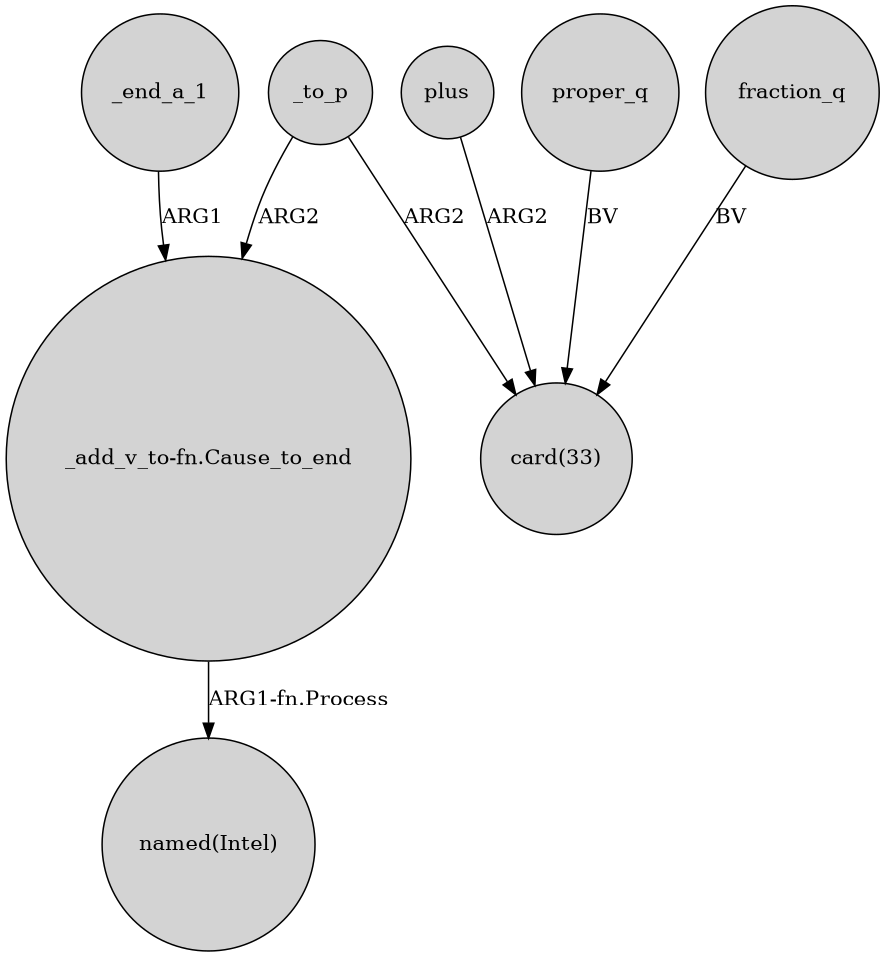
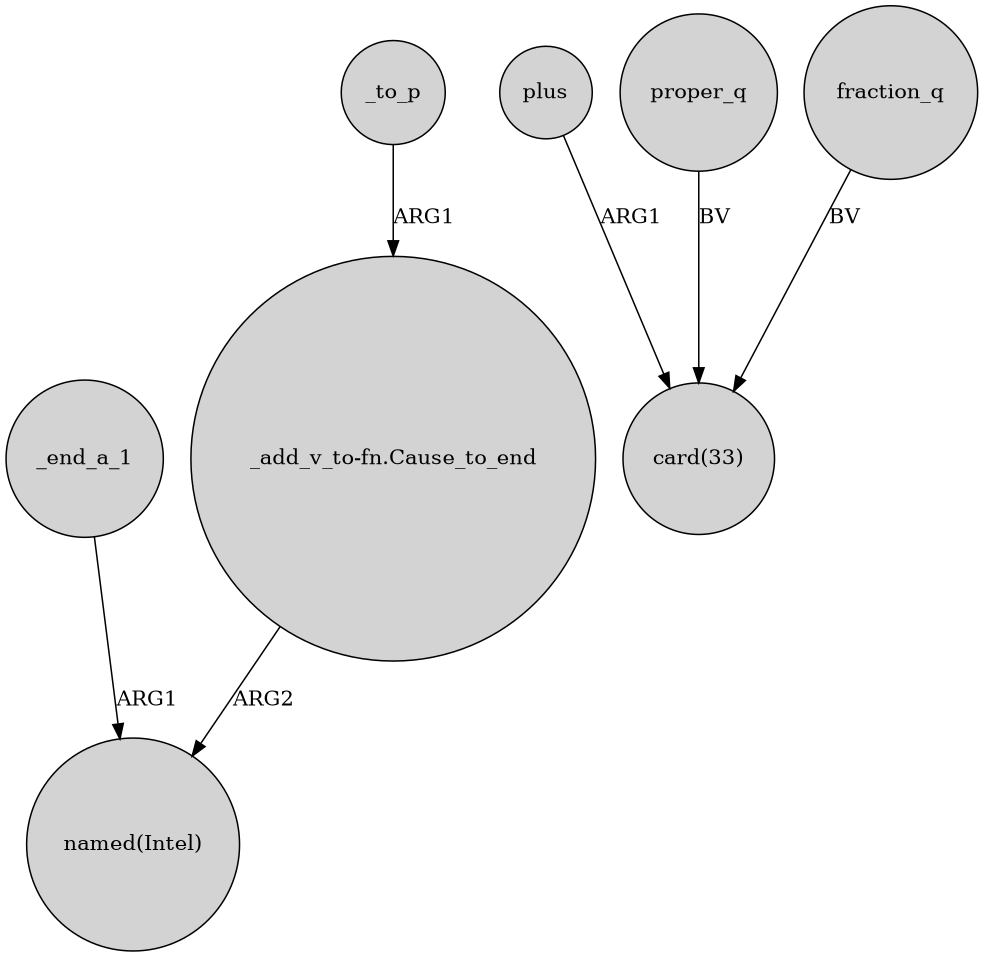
(160, 208) -> (106, 630)
(289, 218) -> (424, 218)
(518, 218) -> (631, 218)
(428, 259) -> none
(299, 700) -> (264, 700)
